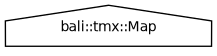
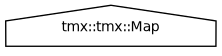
(109, 28) -> (111, 28)
